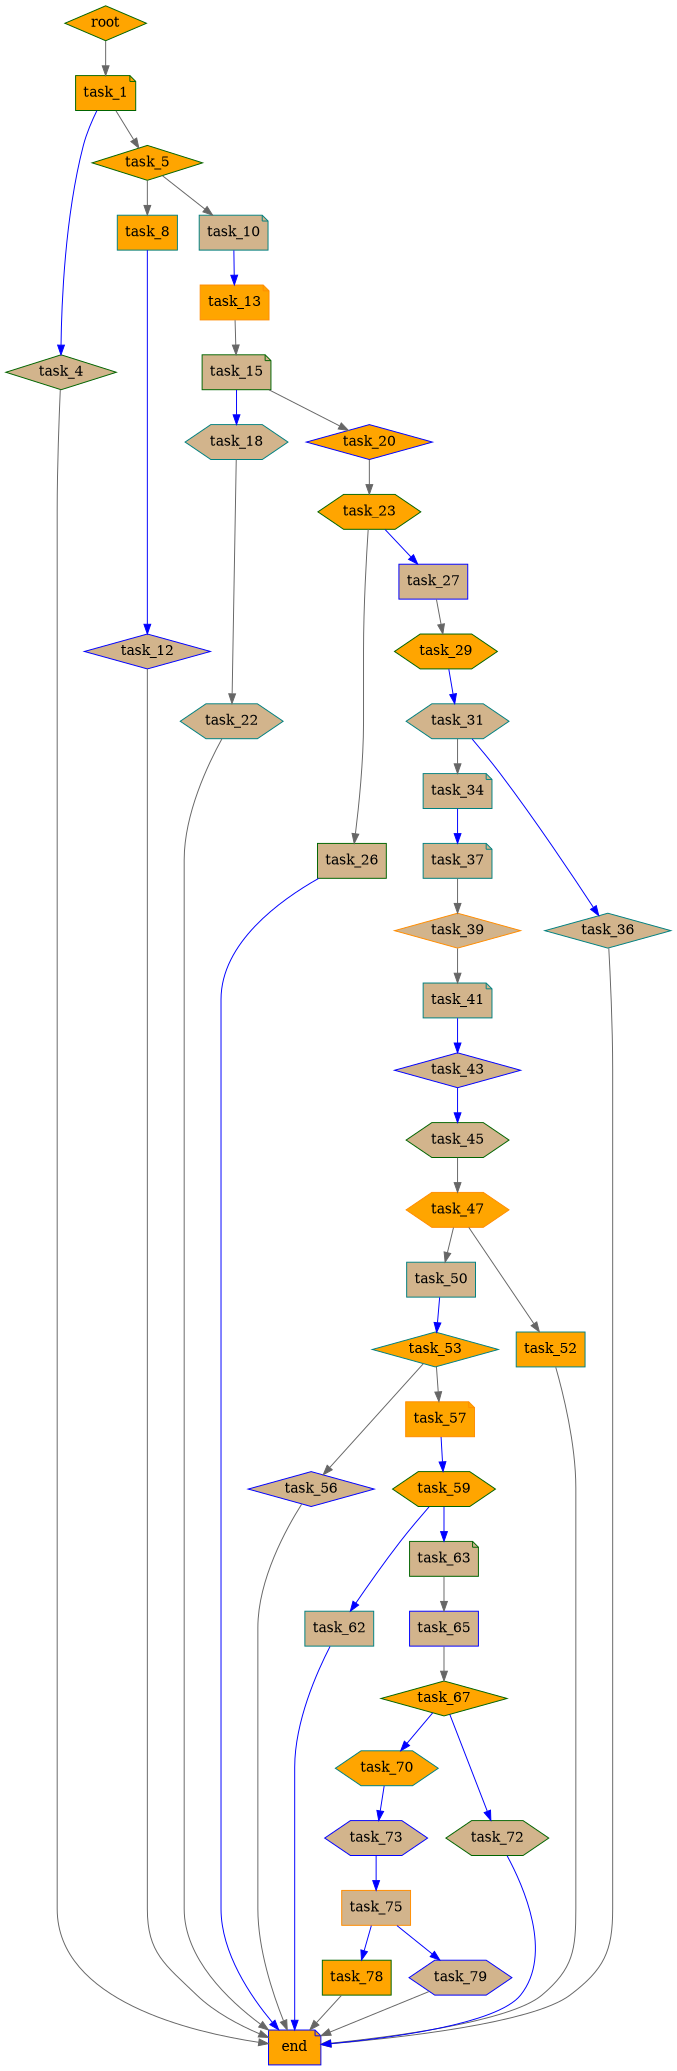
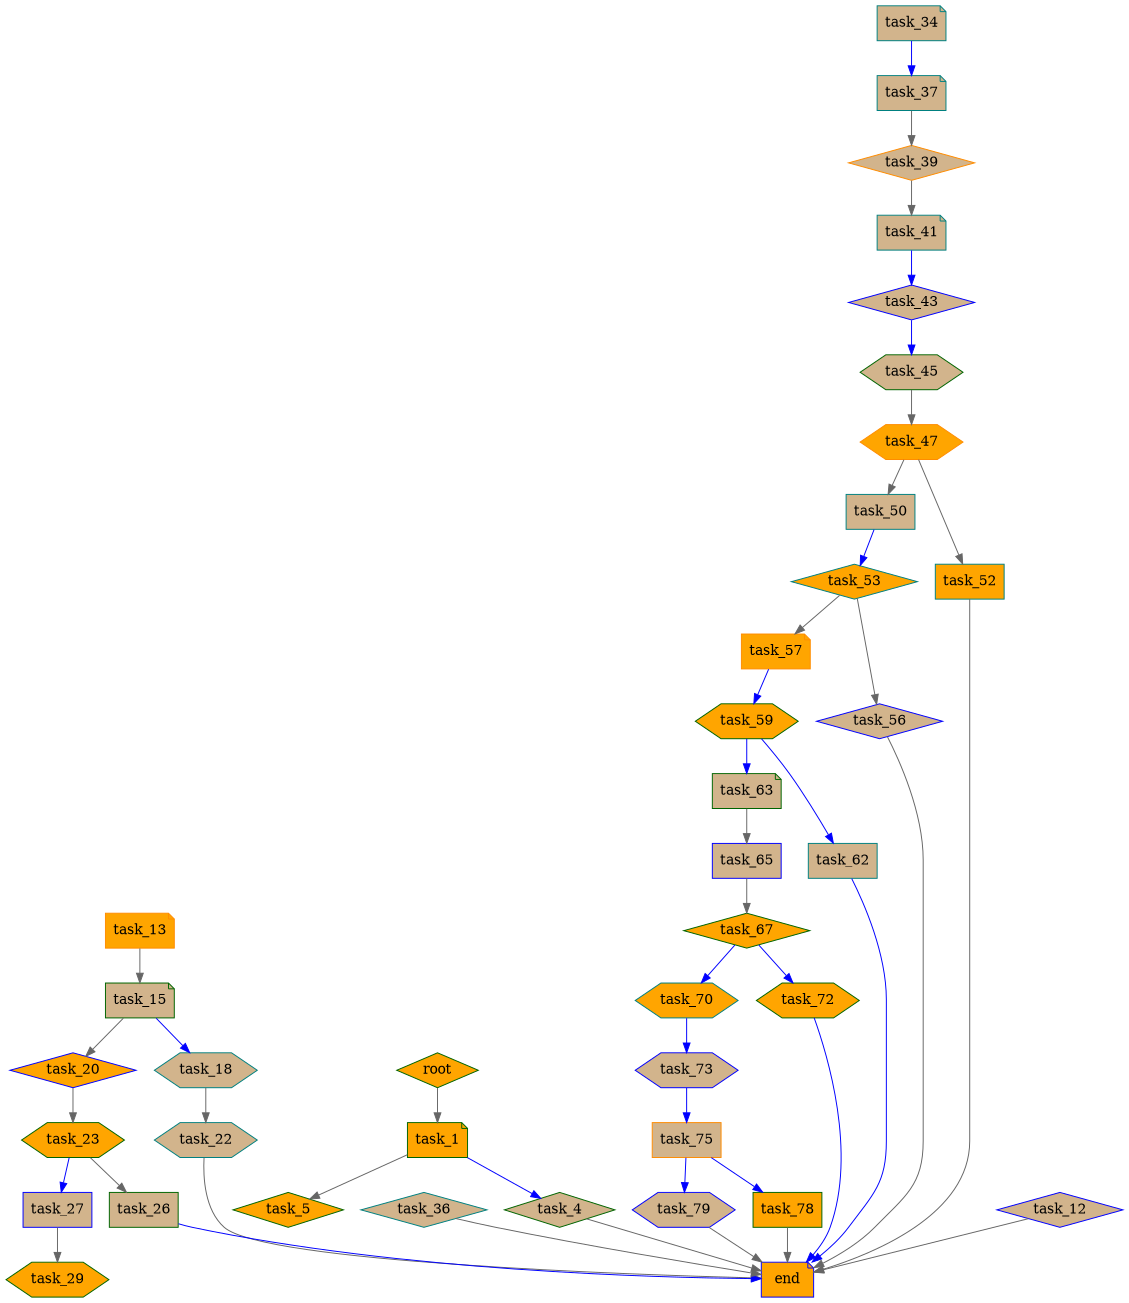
(147, 233) -> none
(234, 233) -> none
(458, 721) -> none
(497, 1838) -> (808, 1000)
